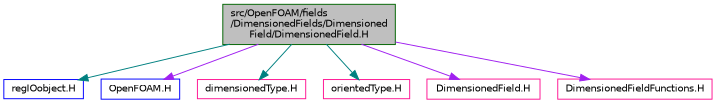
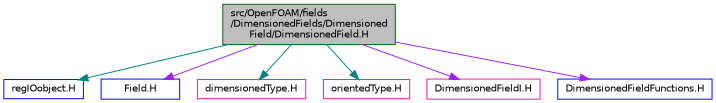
(140, 89) -> (140, 89)
(483, 89) -> (483, 89)
(635, 89) -> (635, 89)
